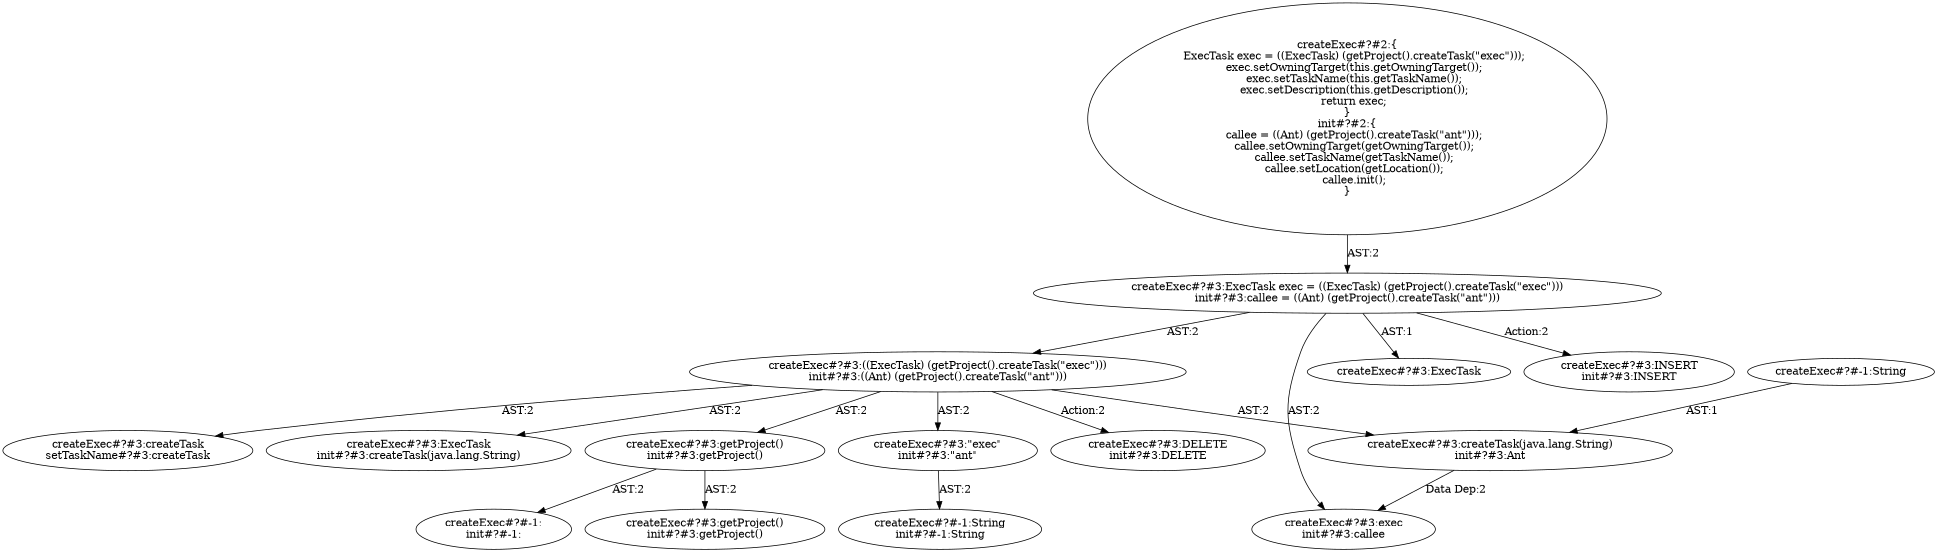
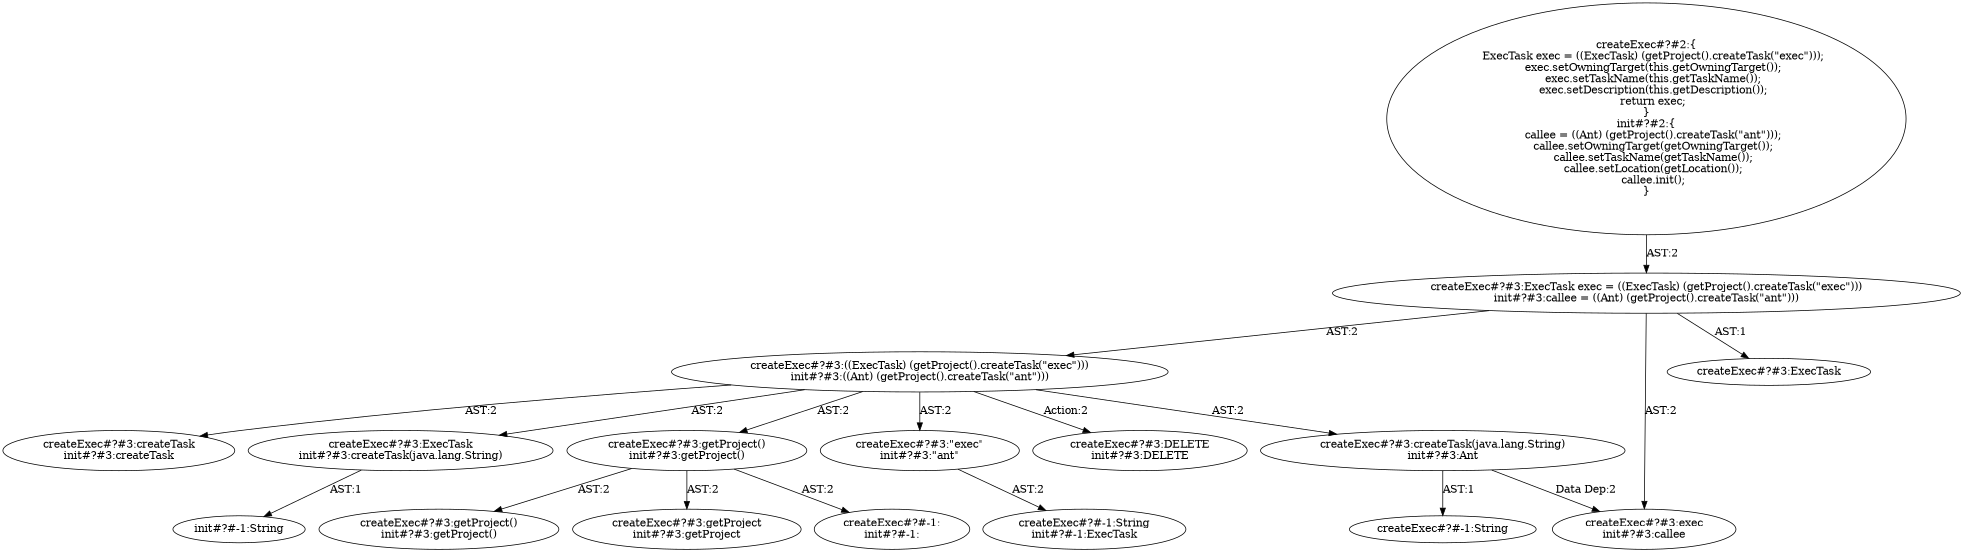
(1629, 372) -> none
(1685, 407) -> (1443, 489)
(128, 451) -> (119, 451)
none -> (239, 529)
none -> (687, 529)
(940, 529) -> (1084, 529)
